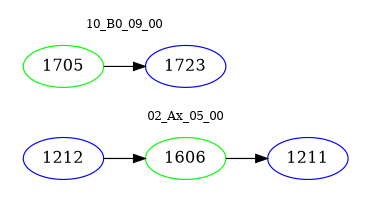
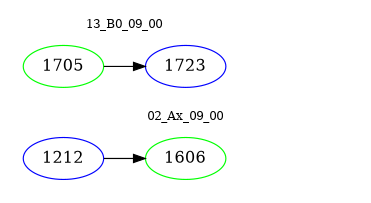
(125, 25) -> (125, 25)
(186, 117) -> (186, 117)
(308, 158) -> none
